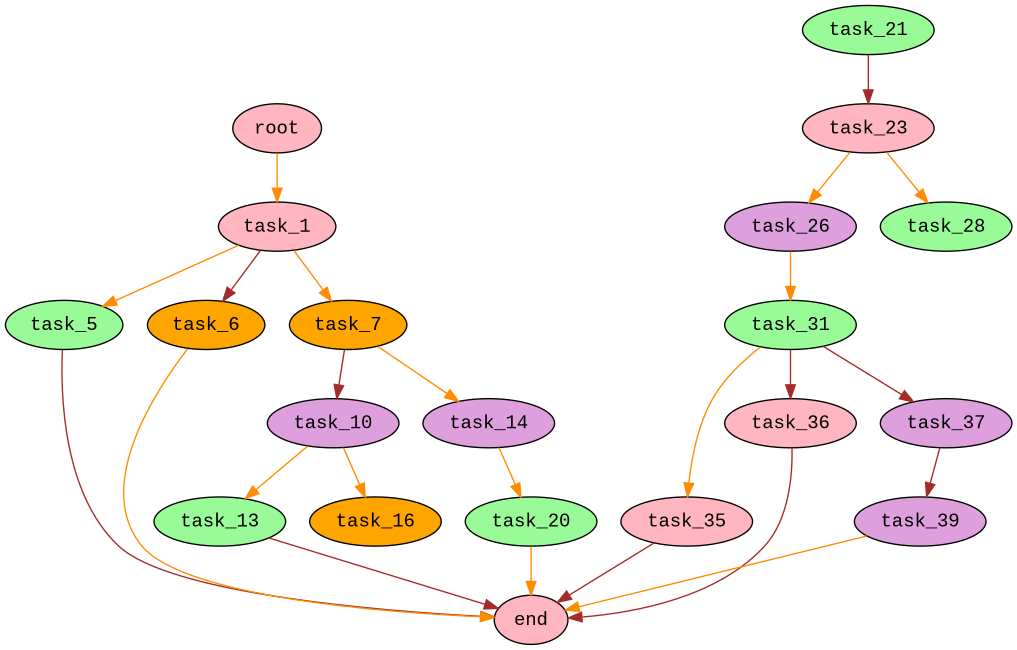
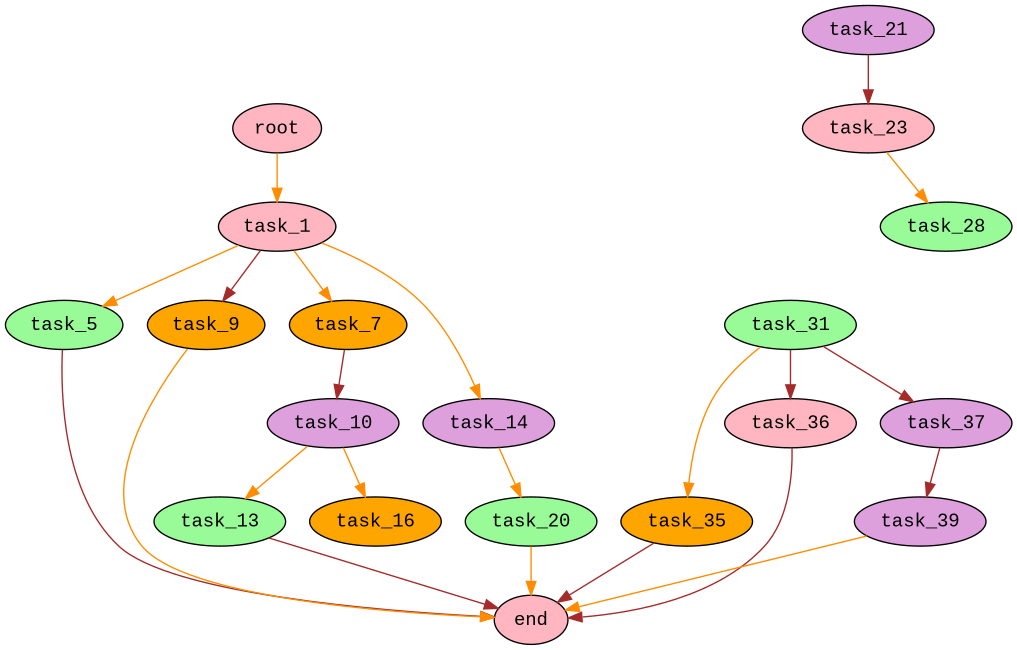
(868, 30) -> (868, 30)
(790, 227) -> none
(206, 325) -> (206, 325)
(412, 370) -> (415, 297)
(687, 522) -> (687, 522)
